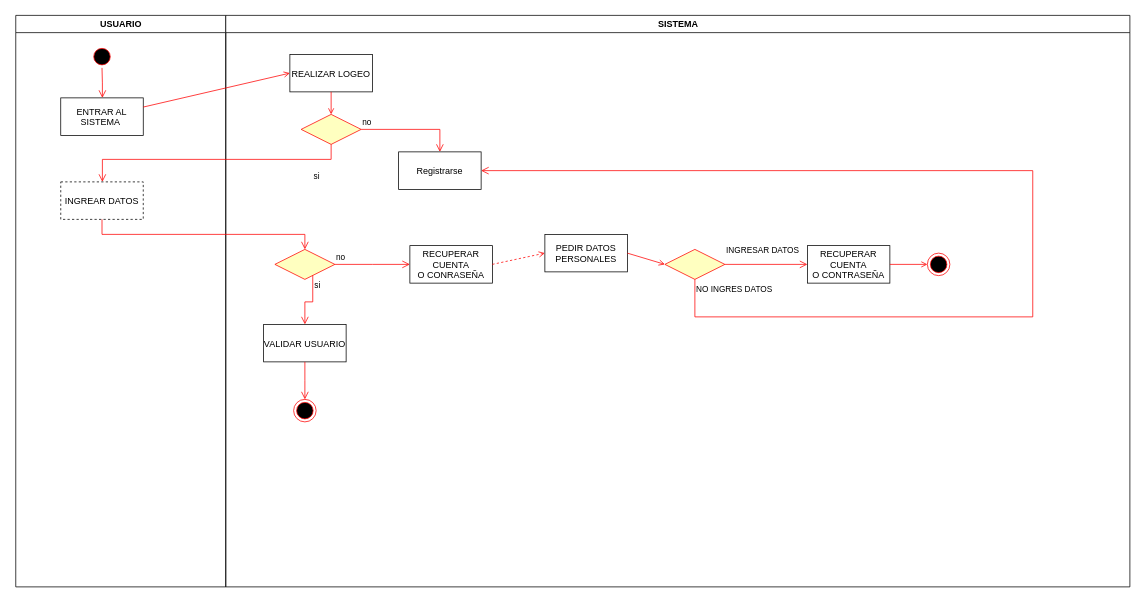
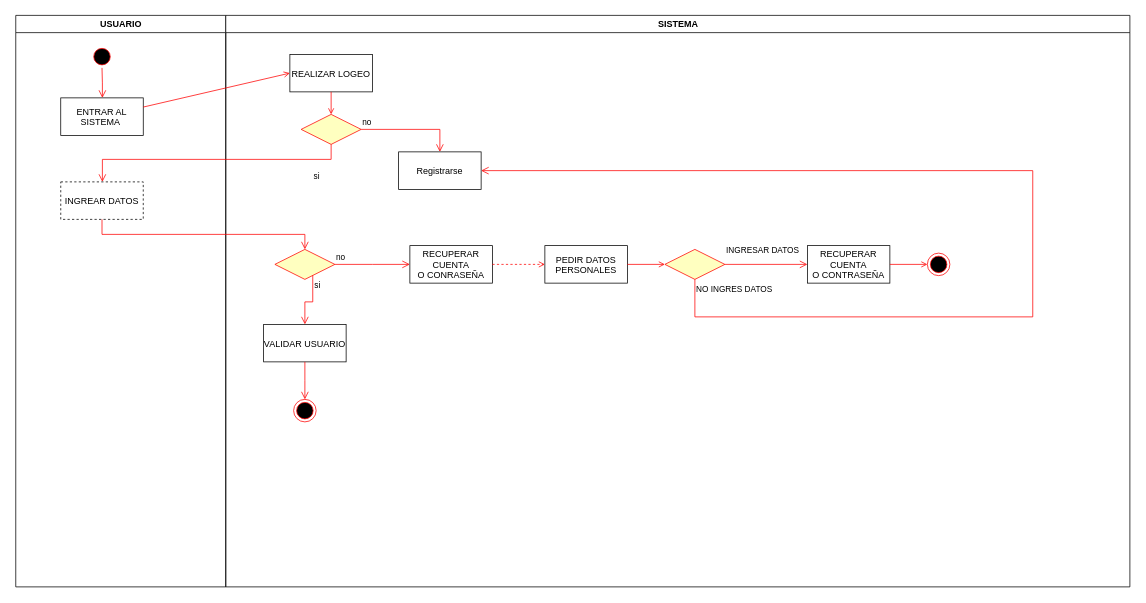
(586, 253) -> (586, 264)
